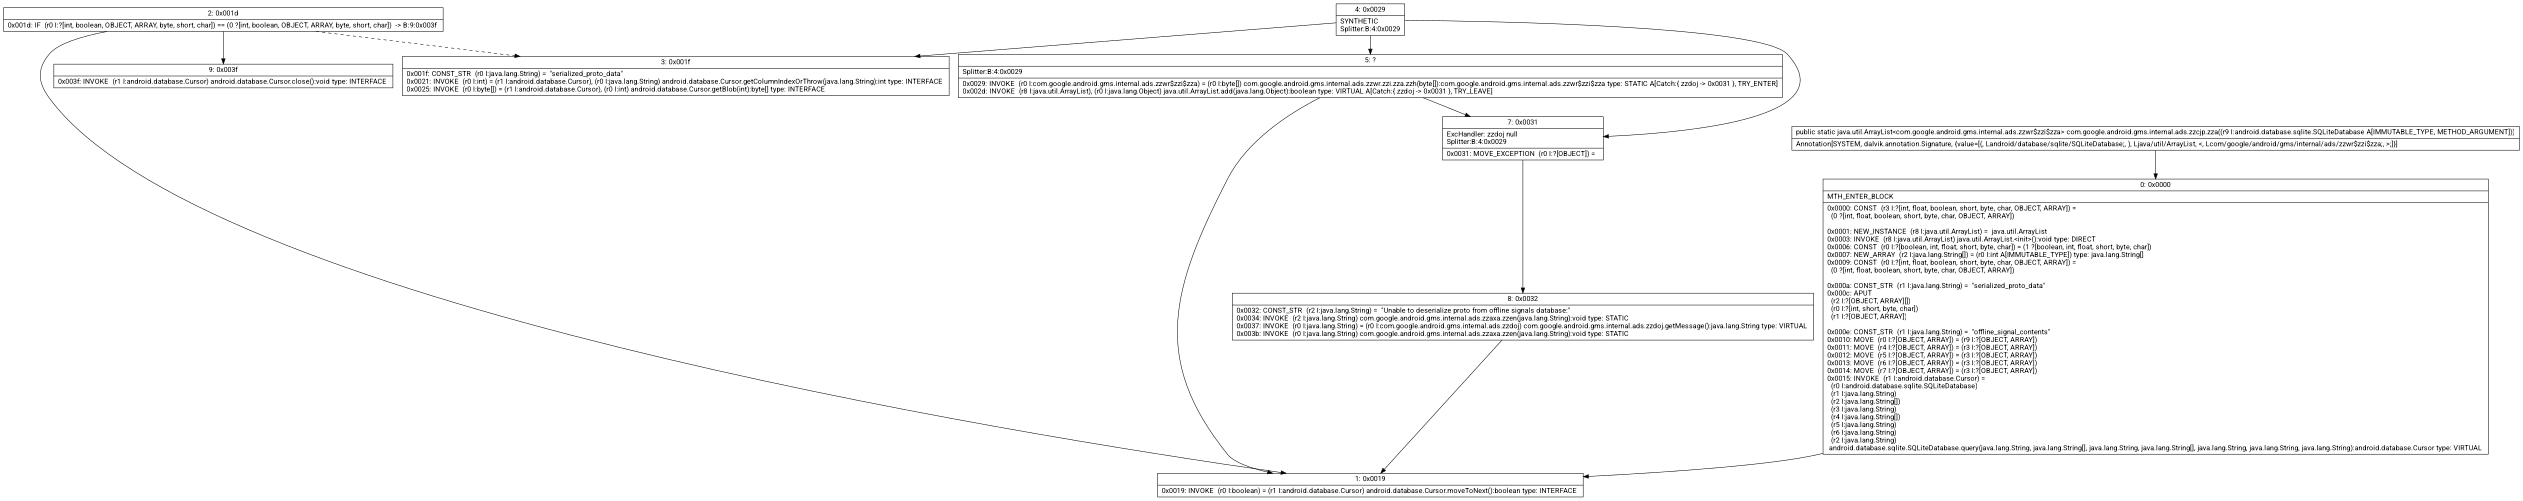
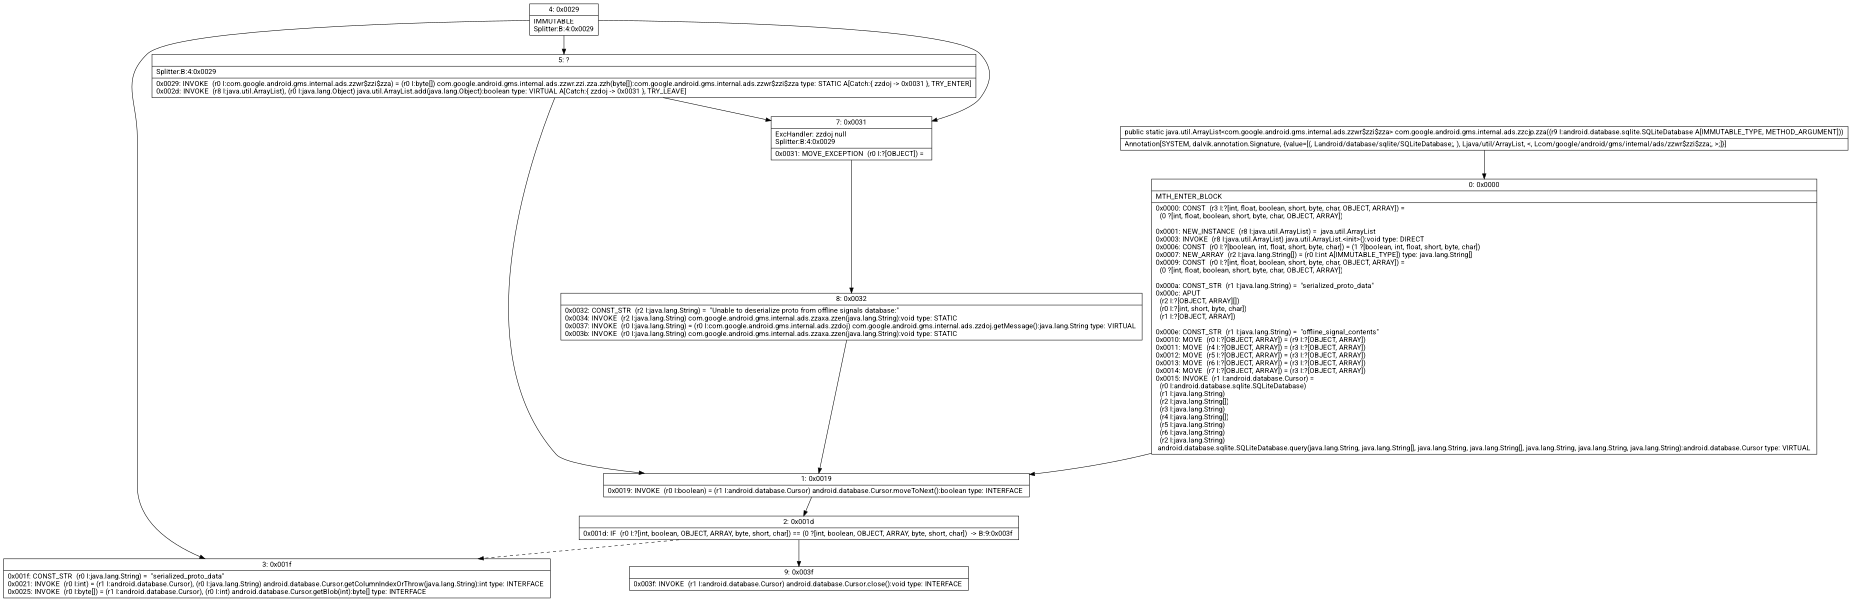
(1359, 21) -> (554, 21)
(587, 338) -> (809, 504)
